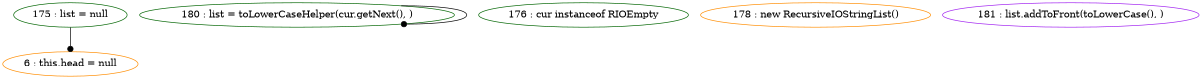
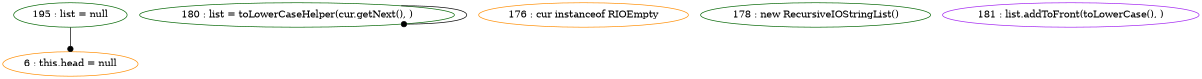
(70, 15) -> (70, 15)
(584, 15) -> (584, 15)
(816, 15) -> (816, 15)
